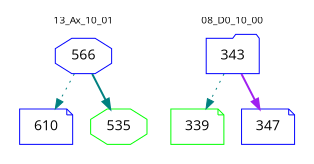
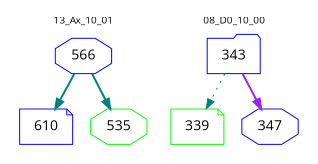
(67, 87) -> (67, 87)
(268, 127) -> (270, 127)
